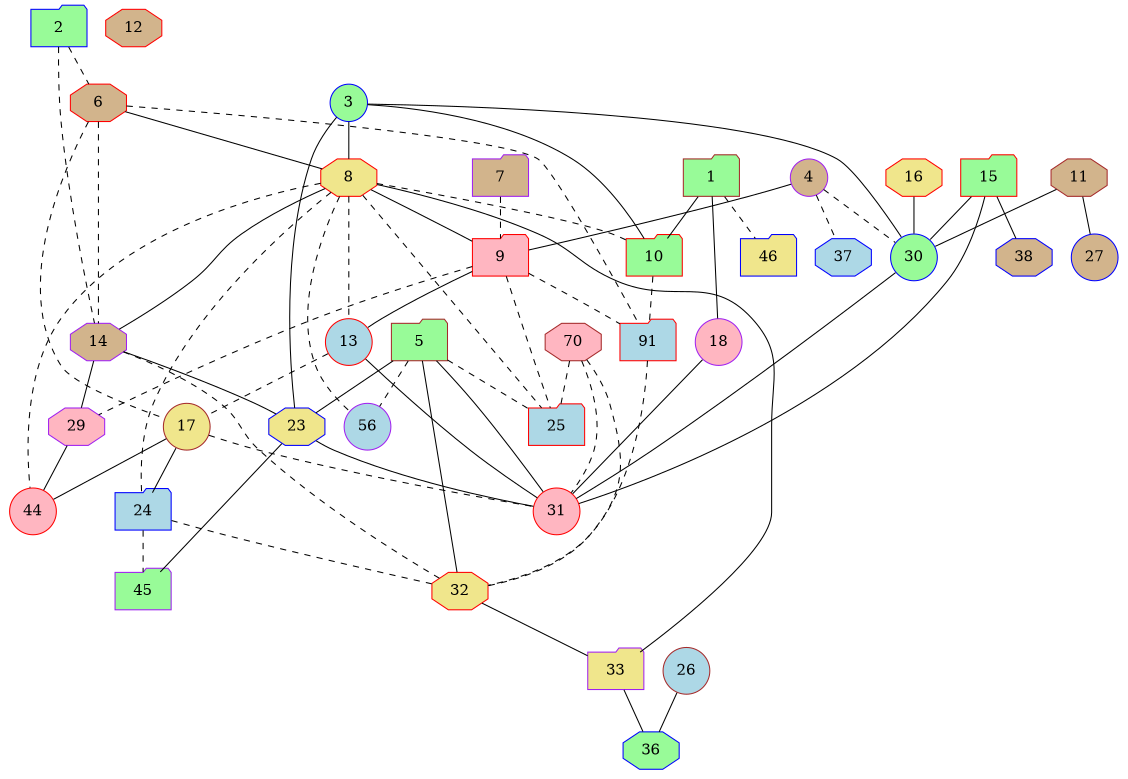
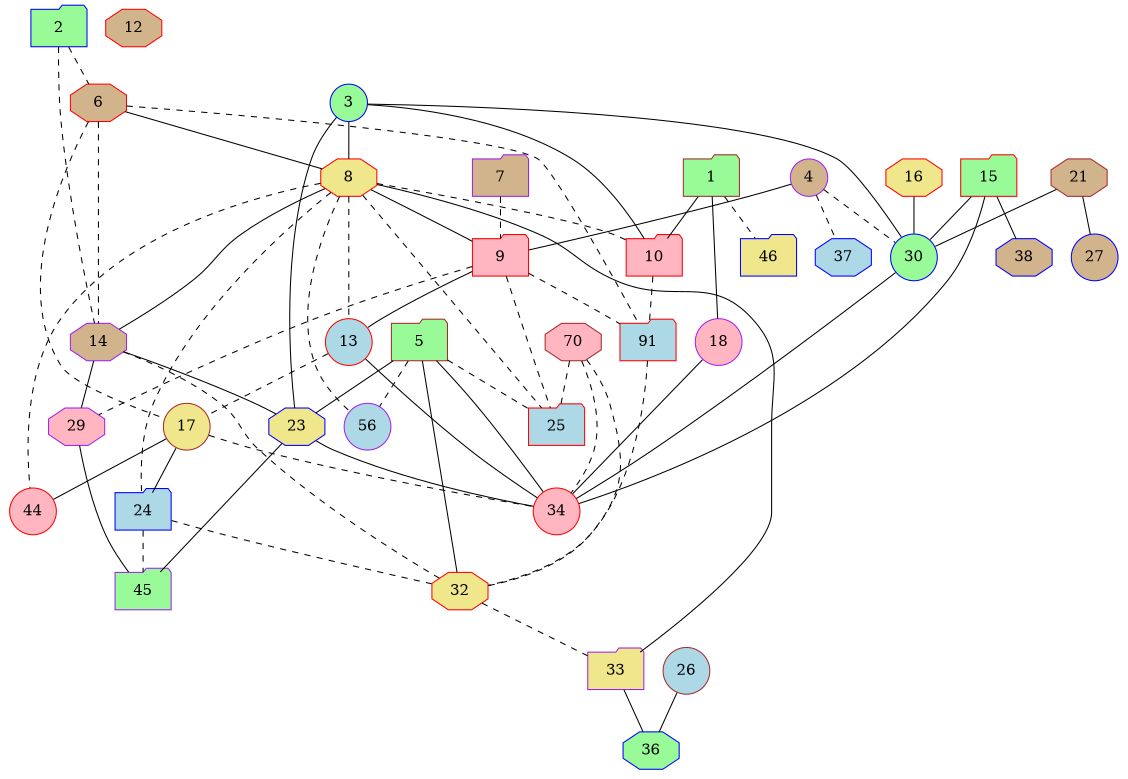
(1079, 178) -> (1079, 178)
(654, 257) -> (654, 257)
(55, 468) -> (97, 512)
(557, 511) -> (557, 511)
(535, 629) -> (535, 629)
